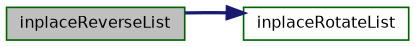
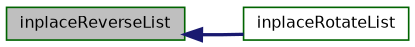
(206, 13) -> (223, 35)
